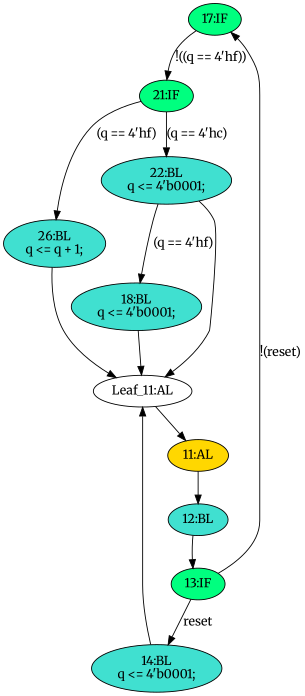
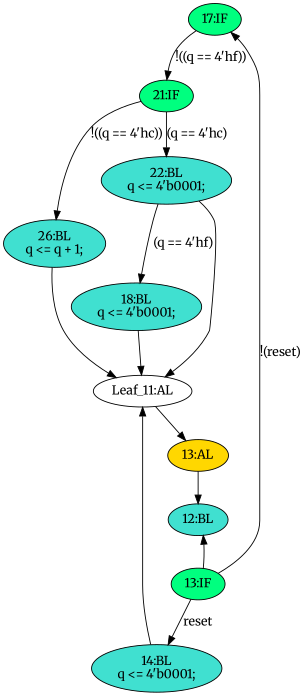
(127, 134) -> (127, 134)
(198, 455) -> (198, 455)
(192, 547) -> (204, 556)
